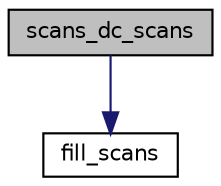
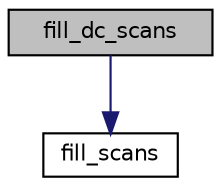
(111, 33) -> (111, 33)
